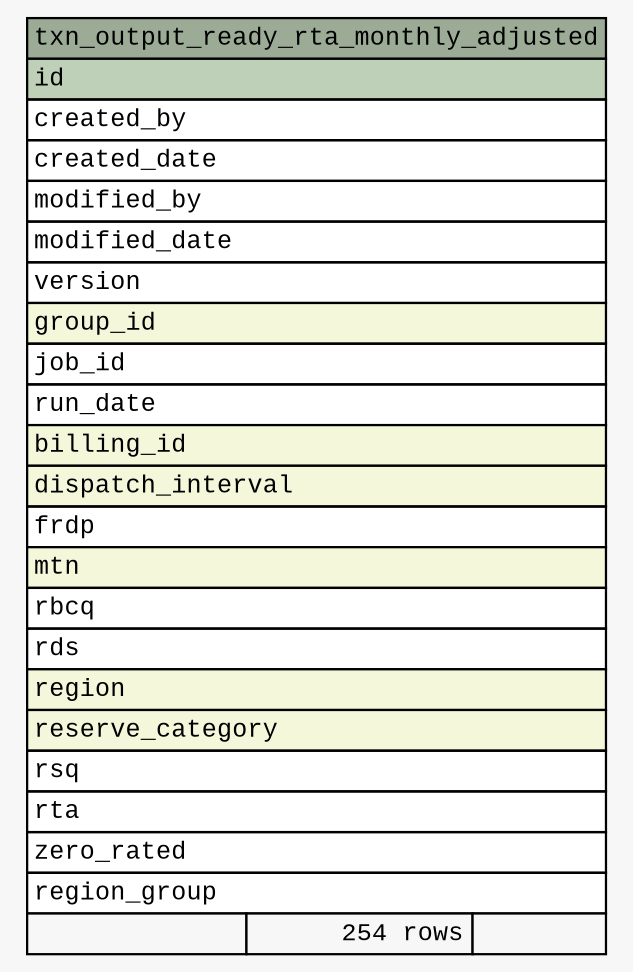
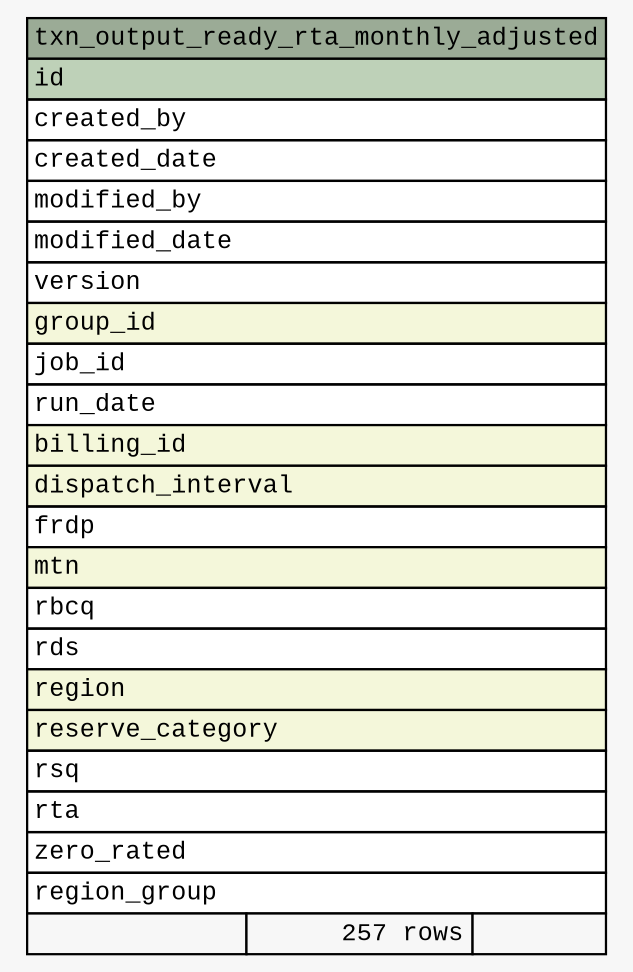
(404, 933) -> (404, 933)
